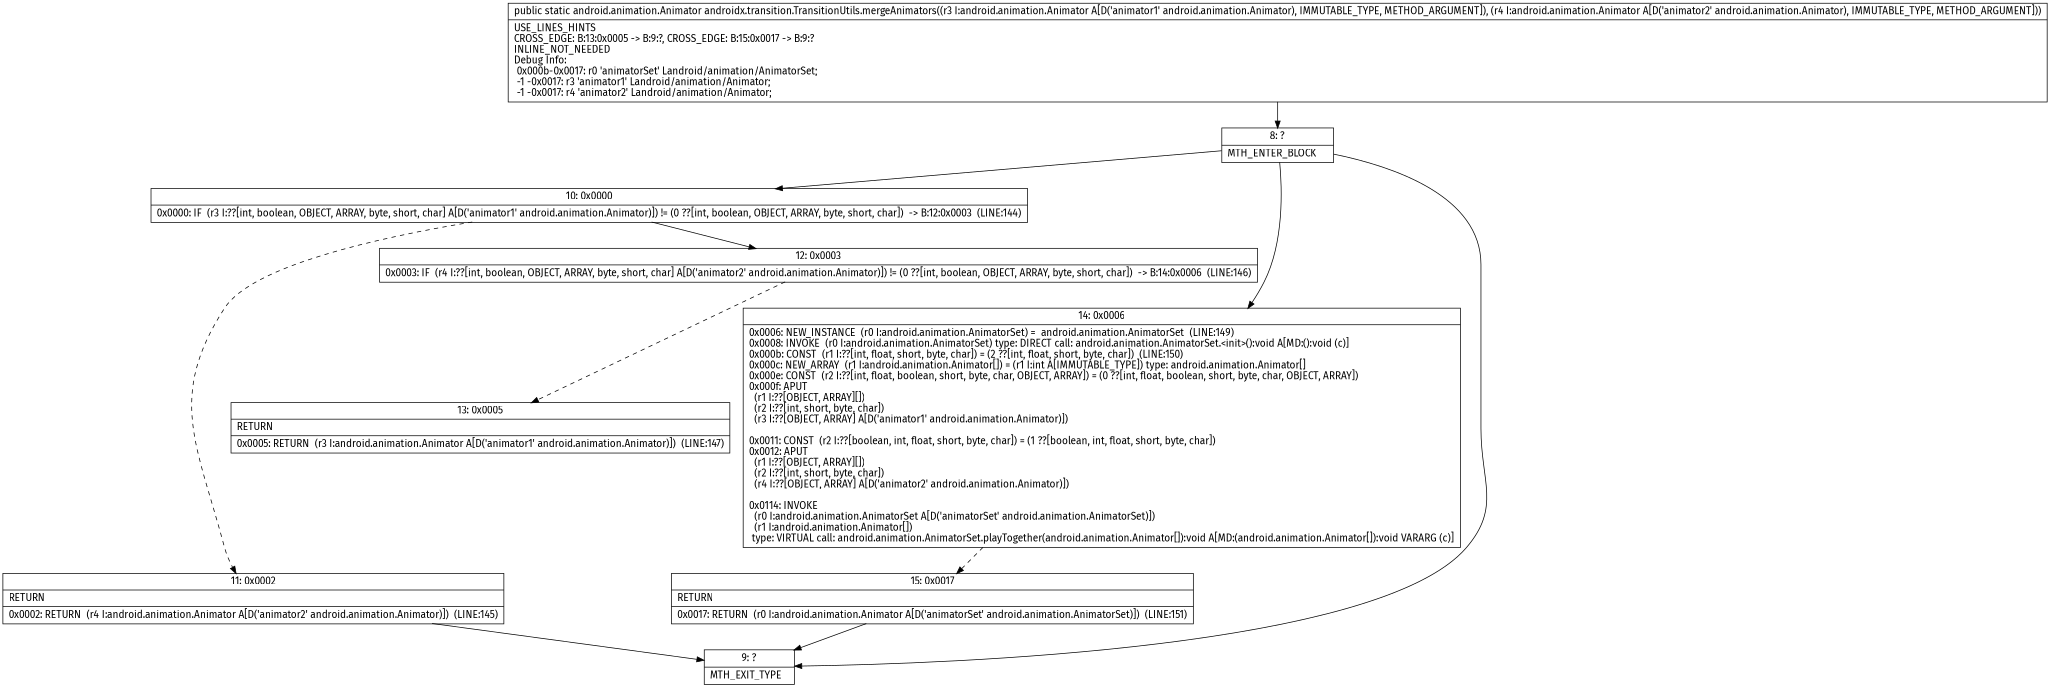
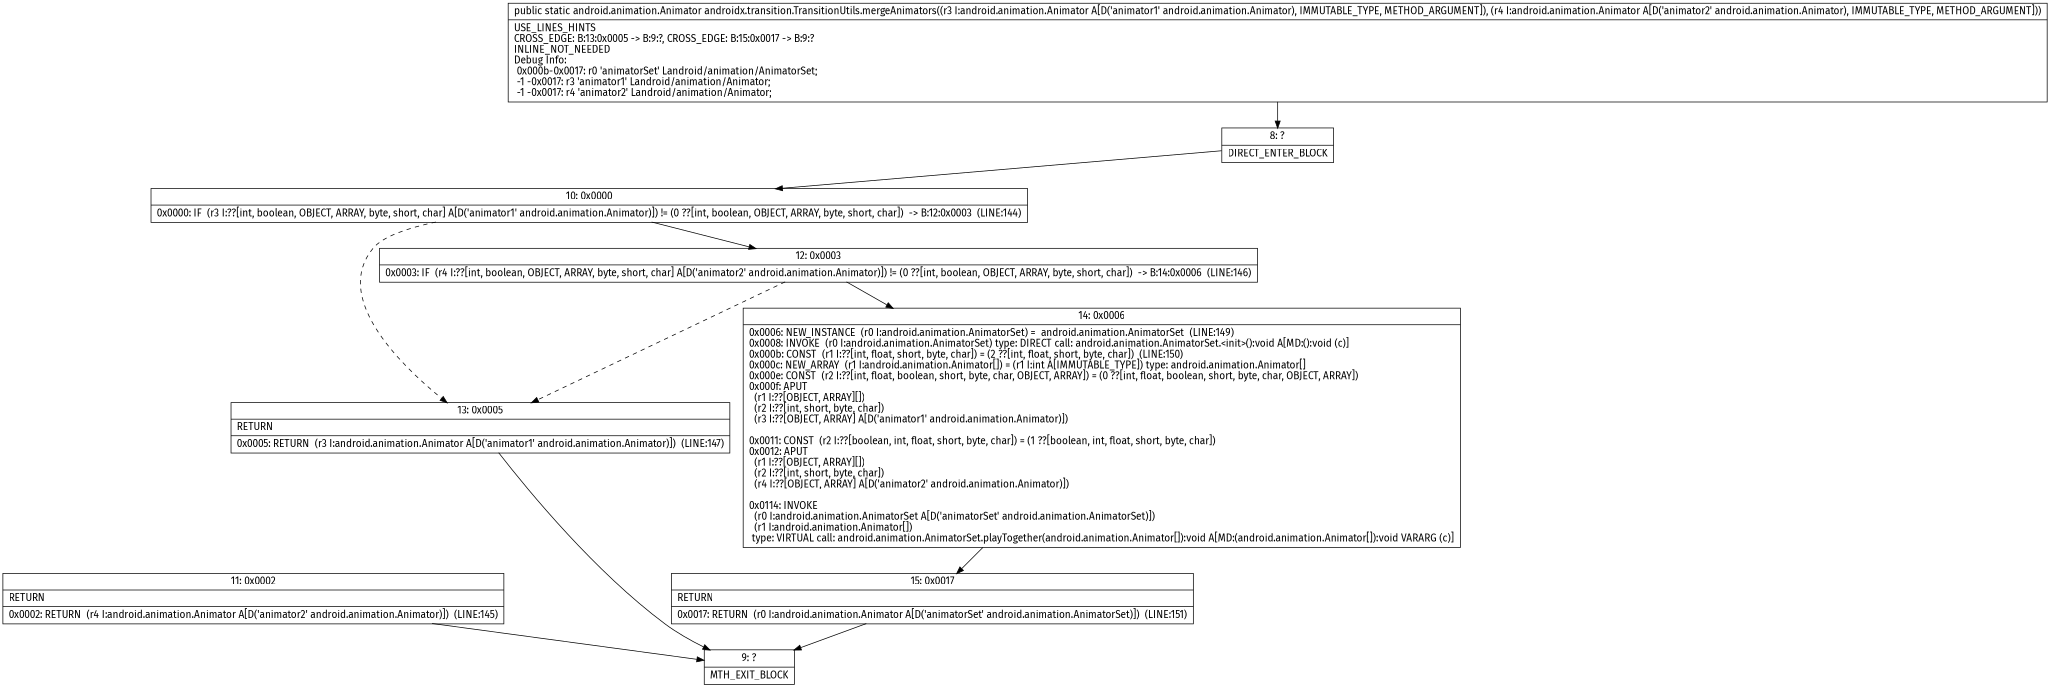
(1272, 154) -> (1278, 154)
(1278, 235) -> (867, 293)
(223, 310) -> (364, 302)
(972, 558) -> (972, 558)
(1381, 596) -> (592, 560)
(746, 675) -> (749, 675)
